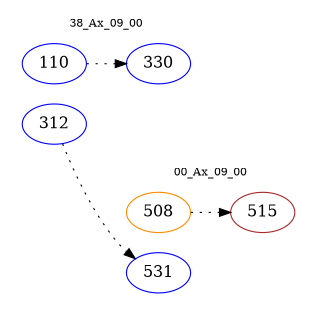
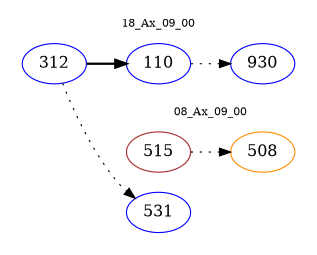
(106, 24) -> (159, 24)
none -> (101, 64)
(159, 64) -> (263, 64)
(211, 173) -> (211, 112)
(205, 212) -> (205, 152)
